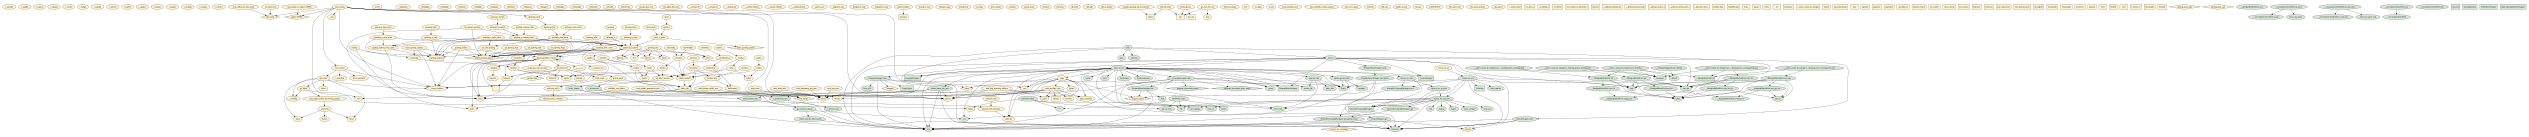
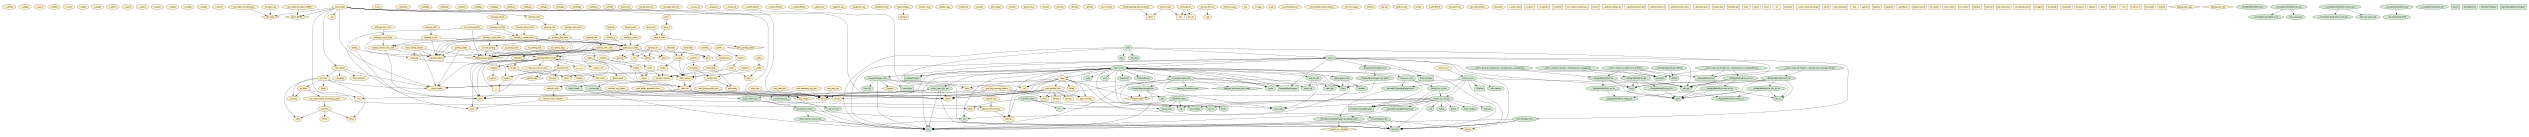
(585, 73) -> (590, 62)
(1551, 82) -> none
(1348, 112) -> (1490, 103)
